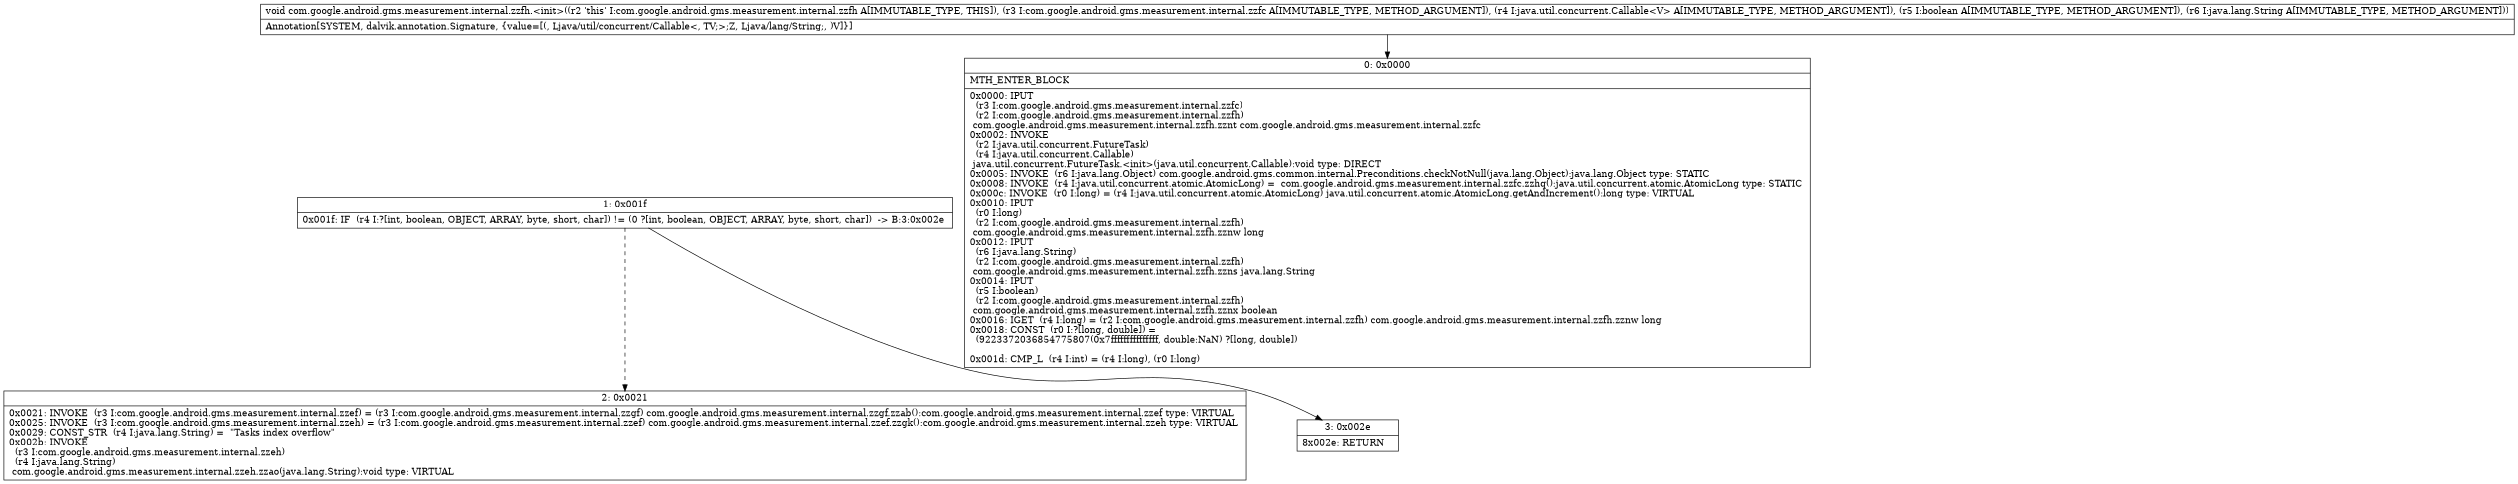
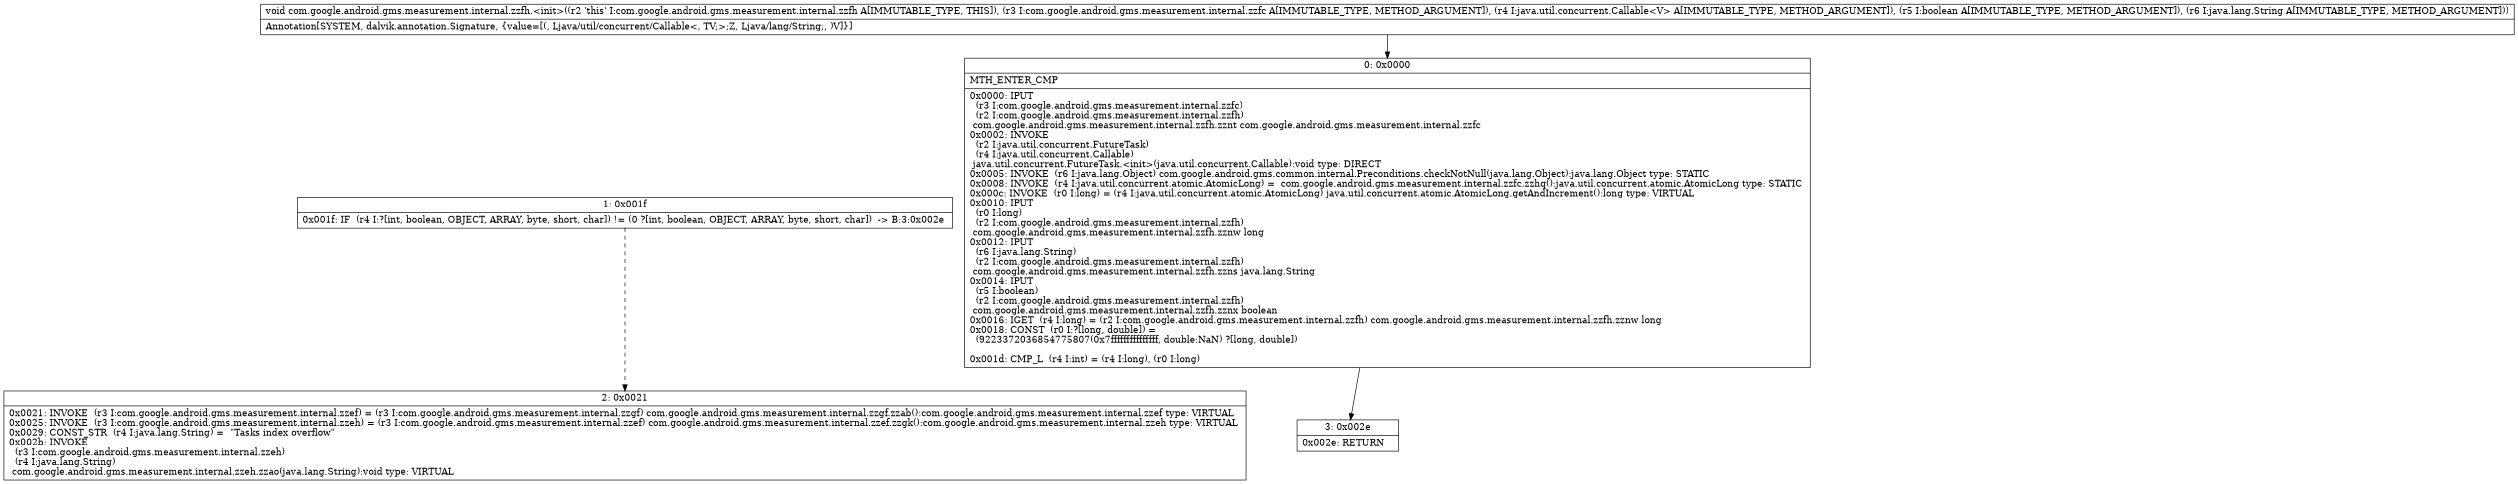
(1020, 81) -> (1014, 81)
(970, 370) -> (1356, 391)
(1348, 443) -> (1348, 443)
